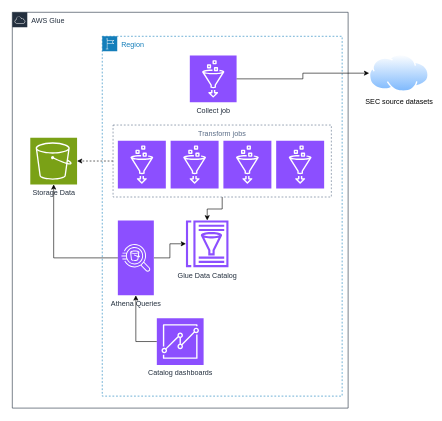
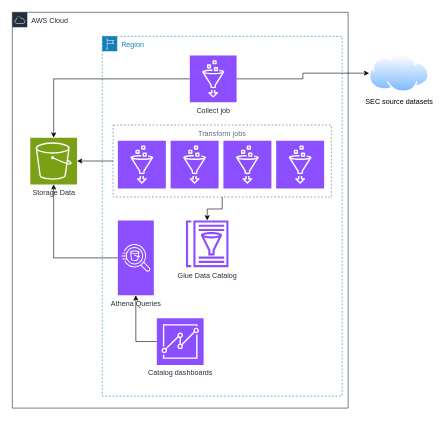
(46, 21) -> (48, 21)
none -> (54, 79)
(97, 161) -> (97, 161)
(170, 258) -> none
